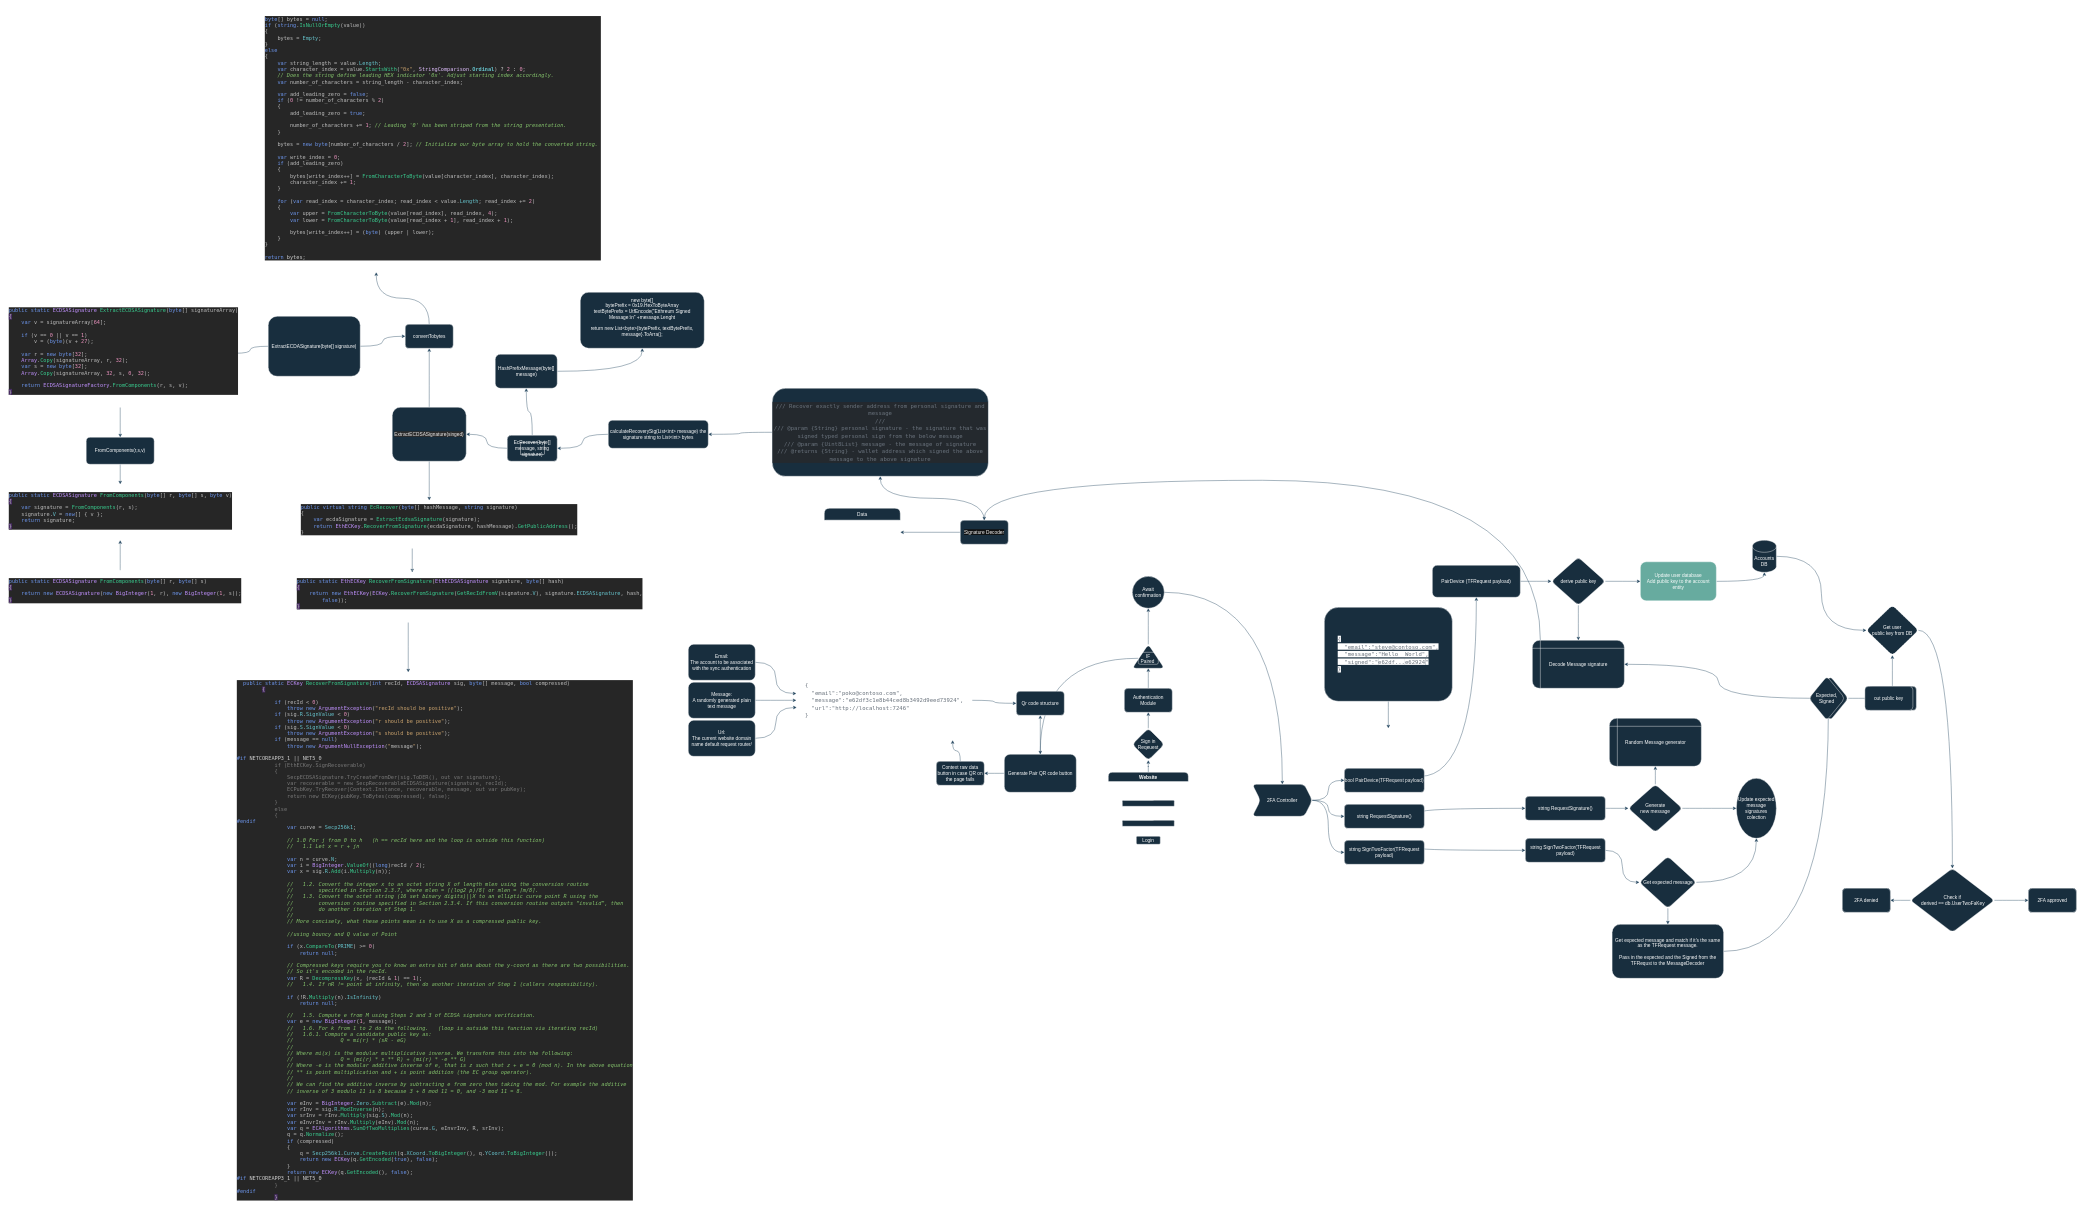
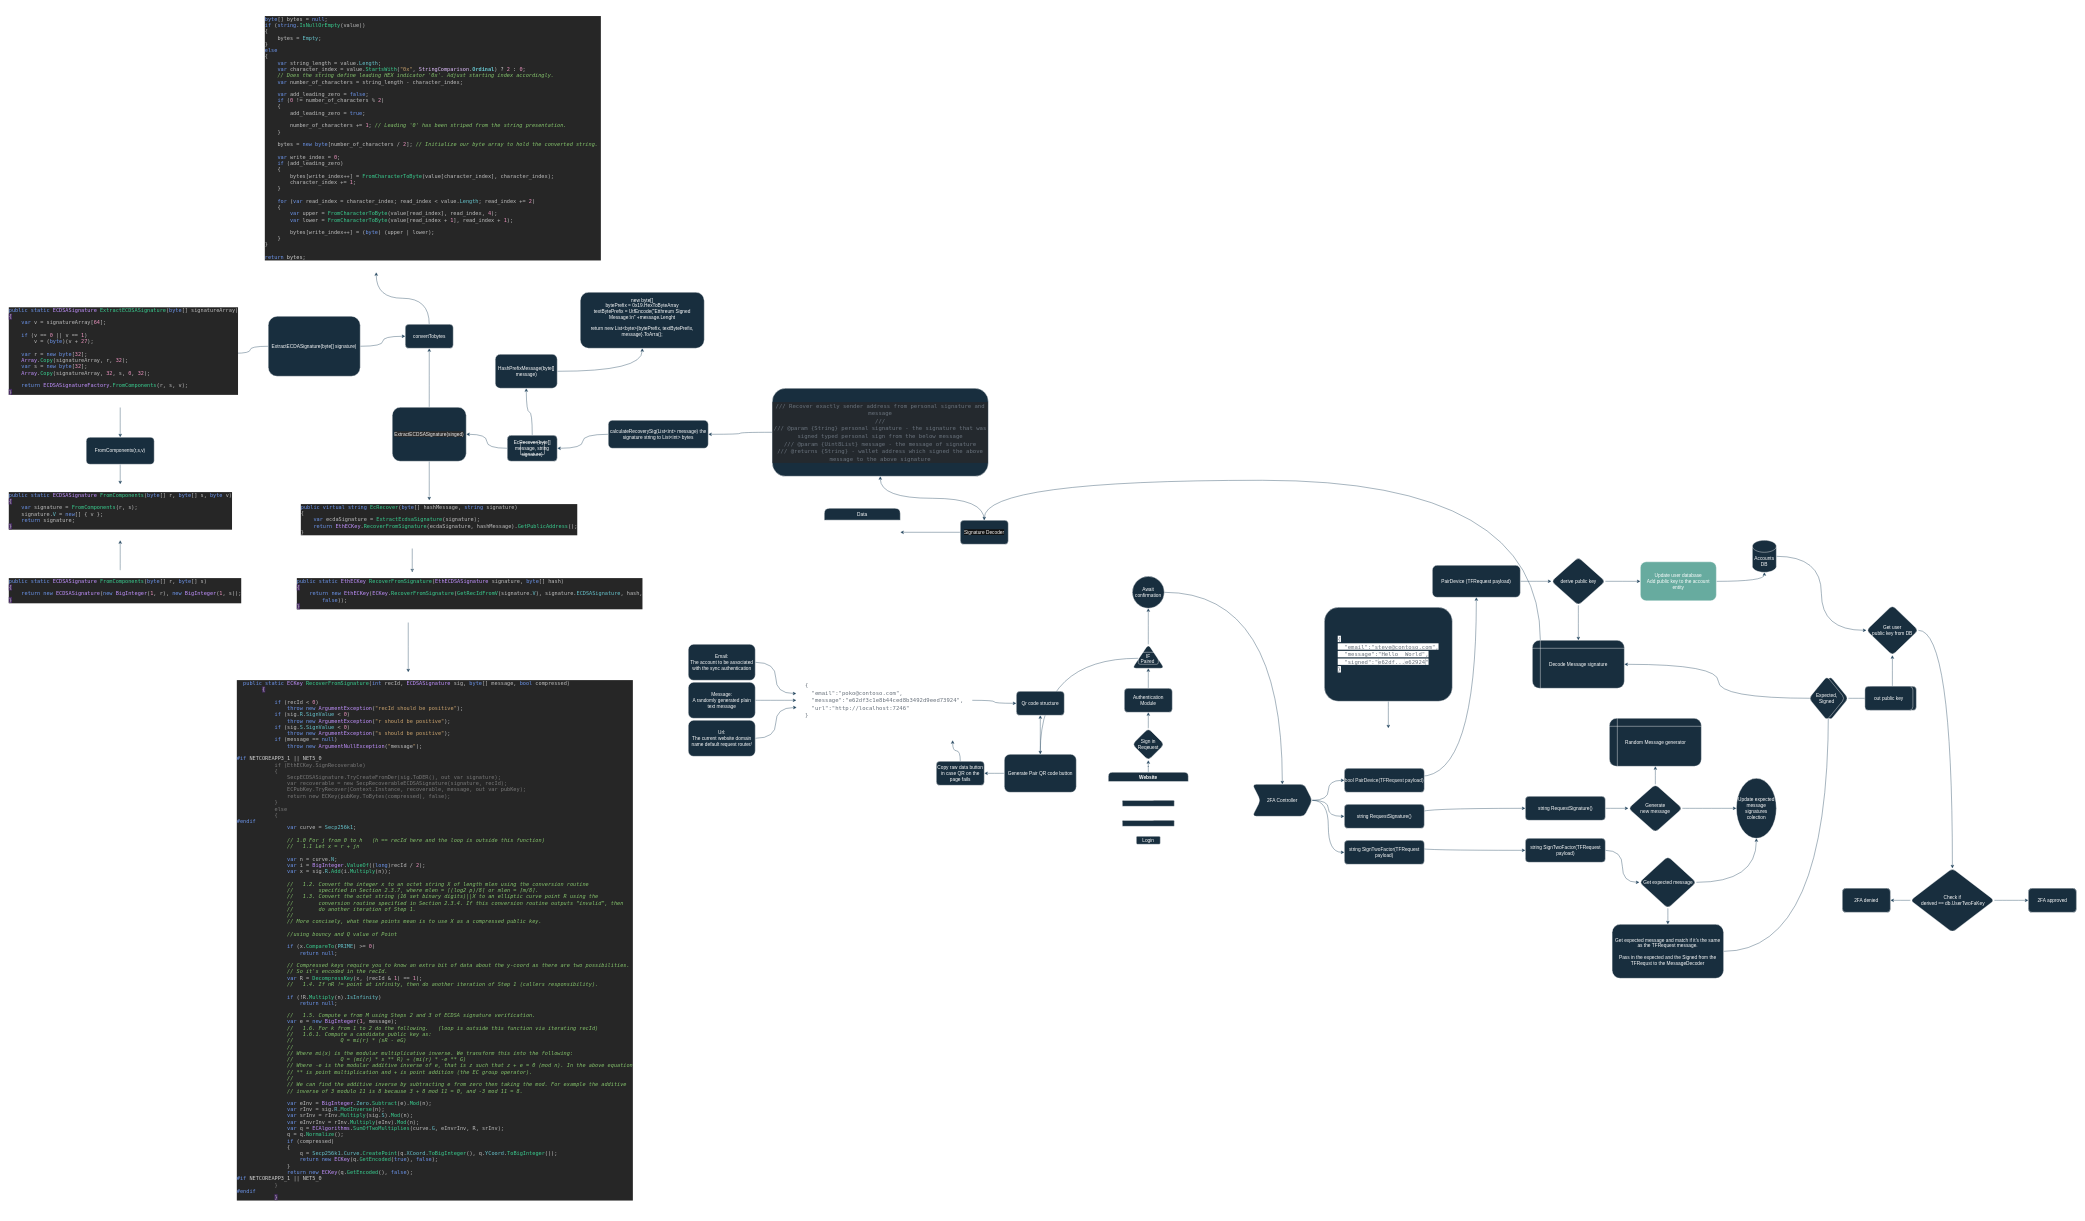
(1892, 630) -> (1892, 630)
(960, 773) -> (960, 773)
